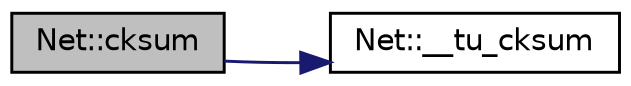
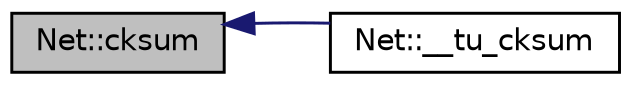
(262, 62) -> (292, 23)
